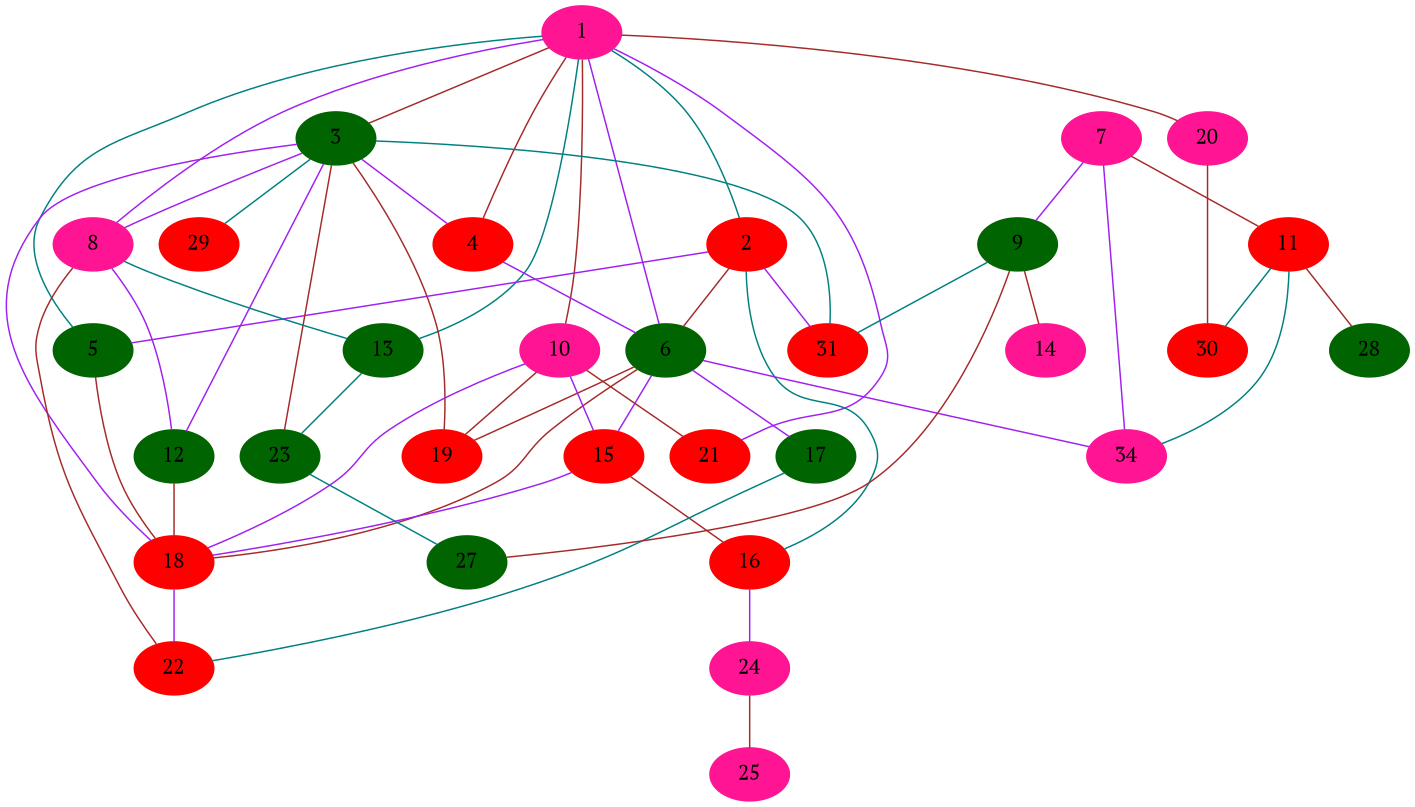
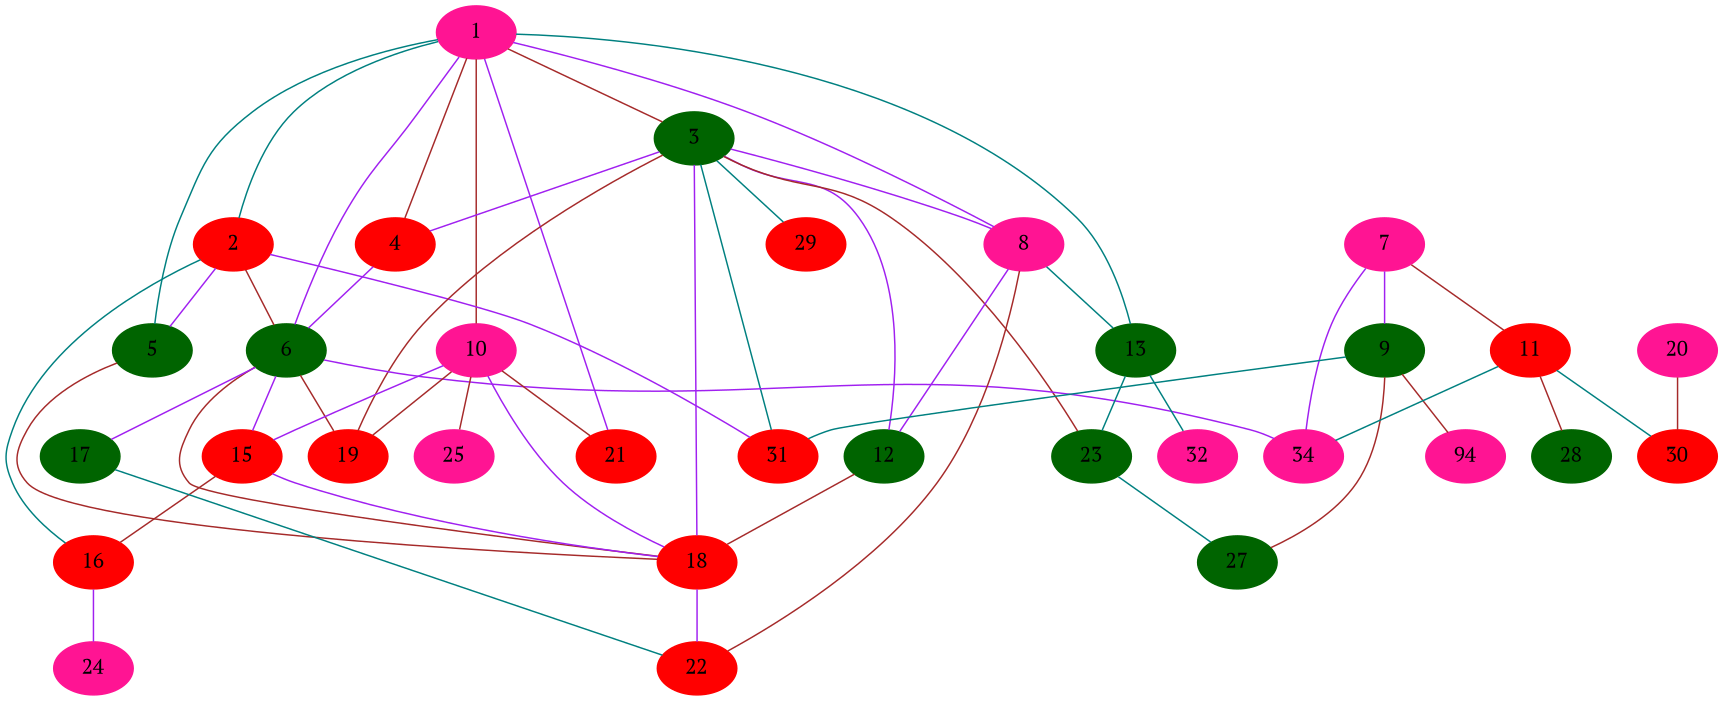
(902, 60) -> none
(1046, 350) -> (1466, 456)
none -> (1198, 456)
(750, 722) -> (465, 403)
